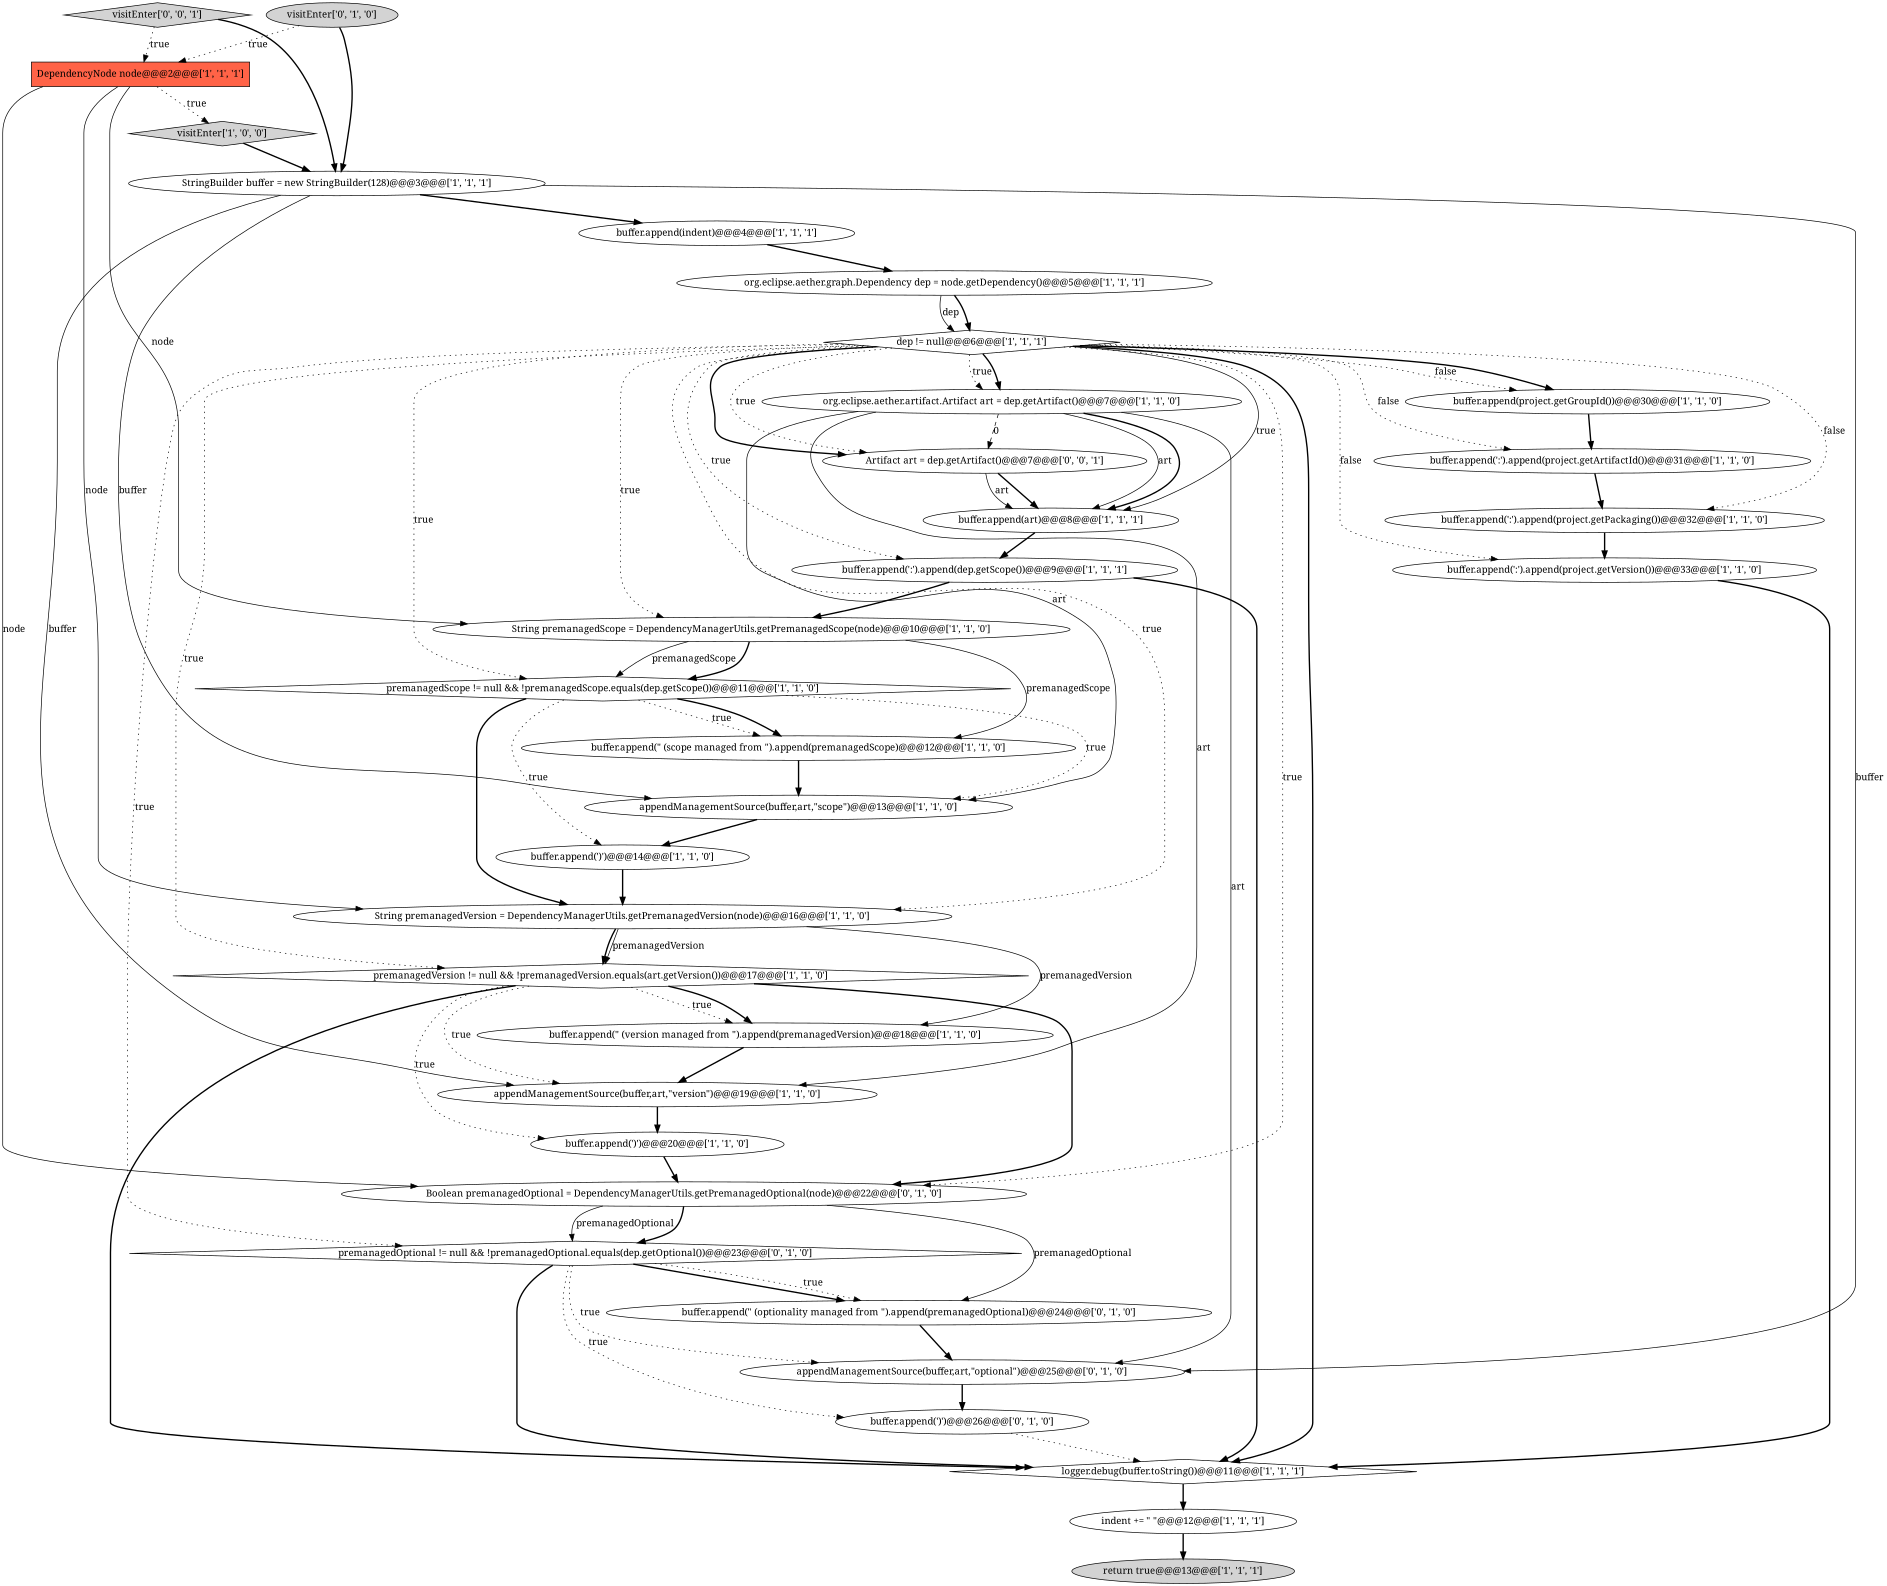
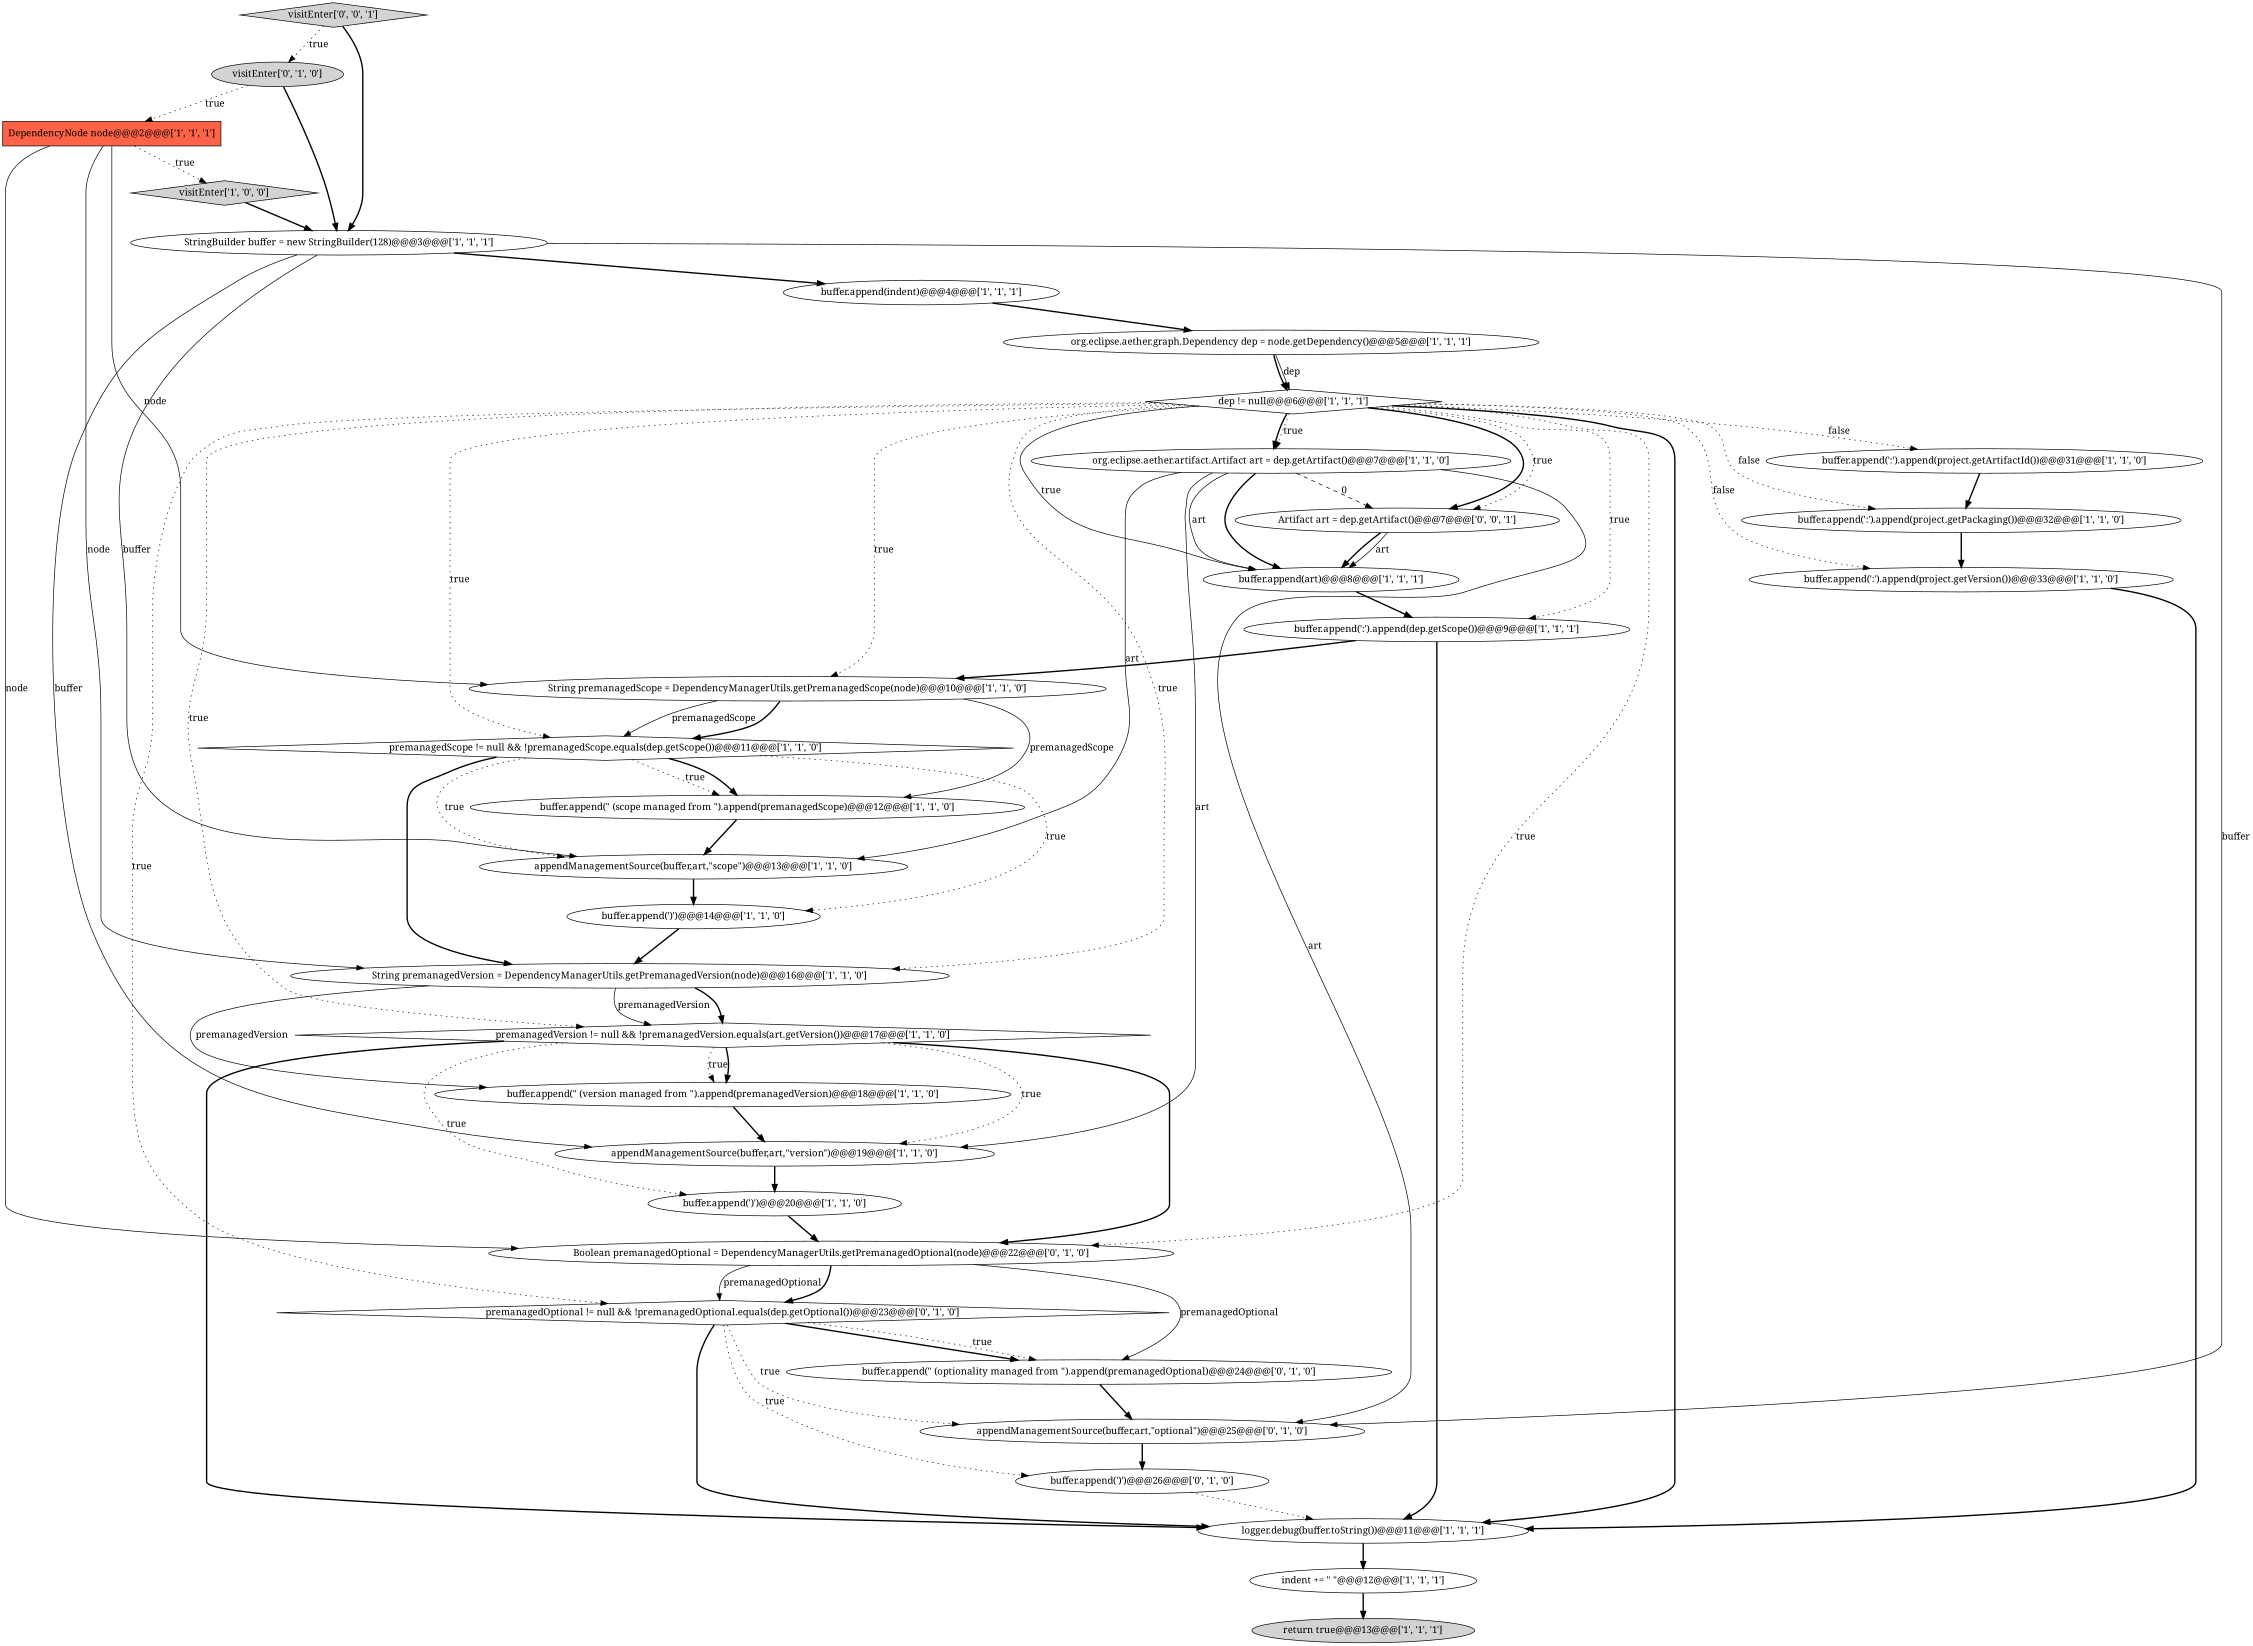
(150, 41) -> (308, 42)
(1588, 402) -> none
(1183, 1472) -> (1363, 1531)
